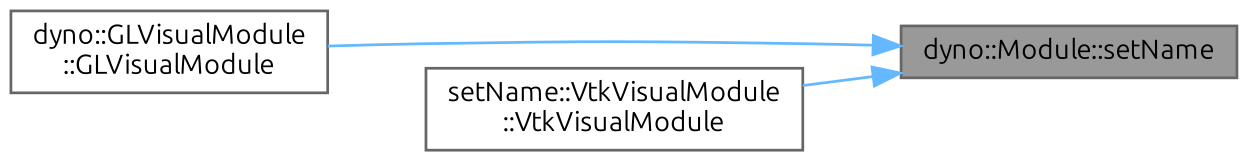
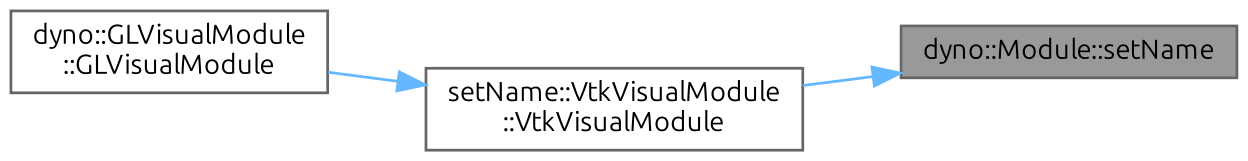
(600, 42) -> (363, 77)
